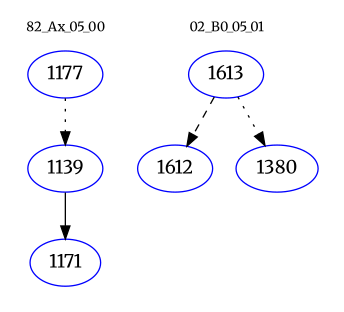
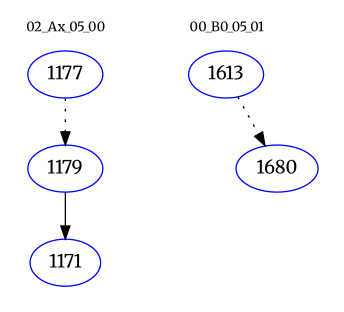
(66, 28) -> (66, 28)
(227, 28) -> (227, 28)
(65, 169) -> (65, 169)
(175, 169) -> none
(277, 169) -> (277, 169)
